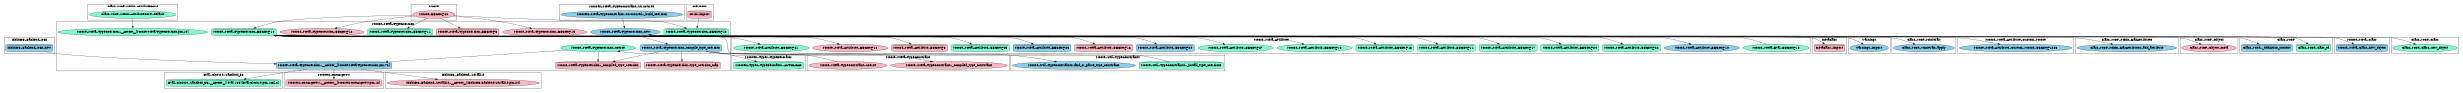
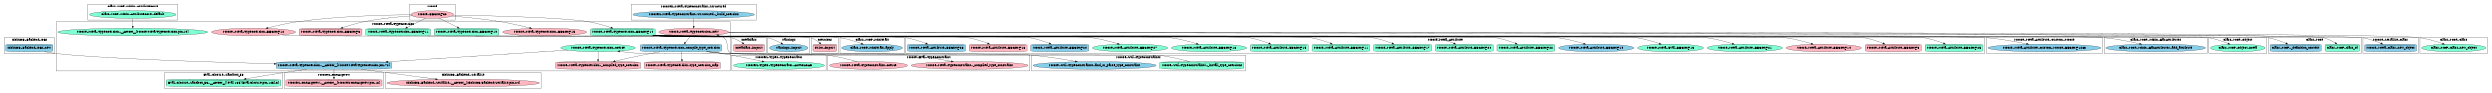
(698, 23) -> (659, 36)
(625, 32) -> (694, 32)
(1022, 36) -> (1156, 36)
(2362, 40) -> (2391, 40)
(2209, 48) -> (2238, 48)
(908, 58) -> (929, 58)
(769, 65) -> (779, 65)
